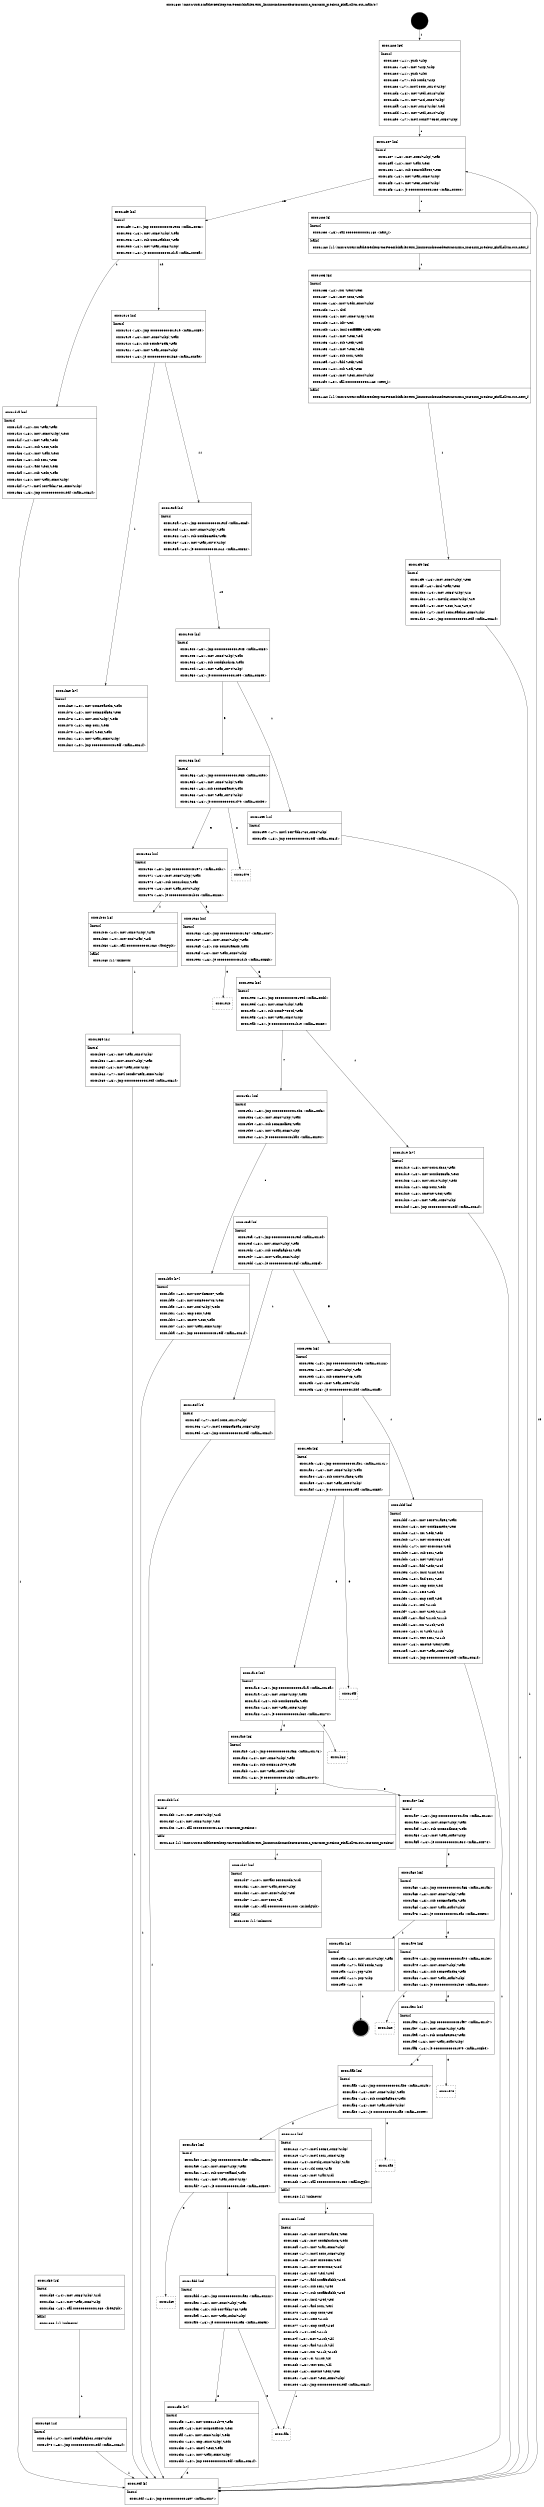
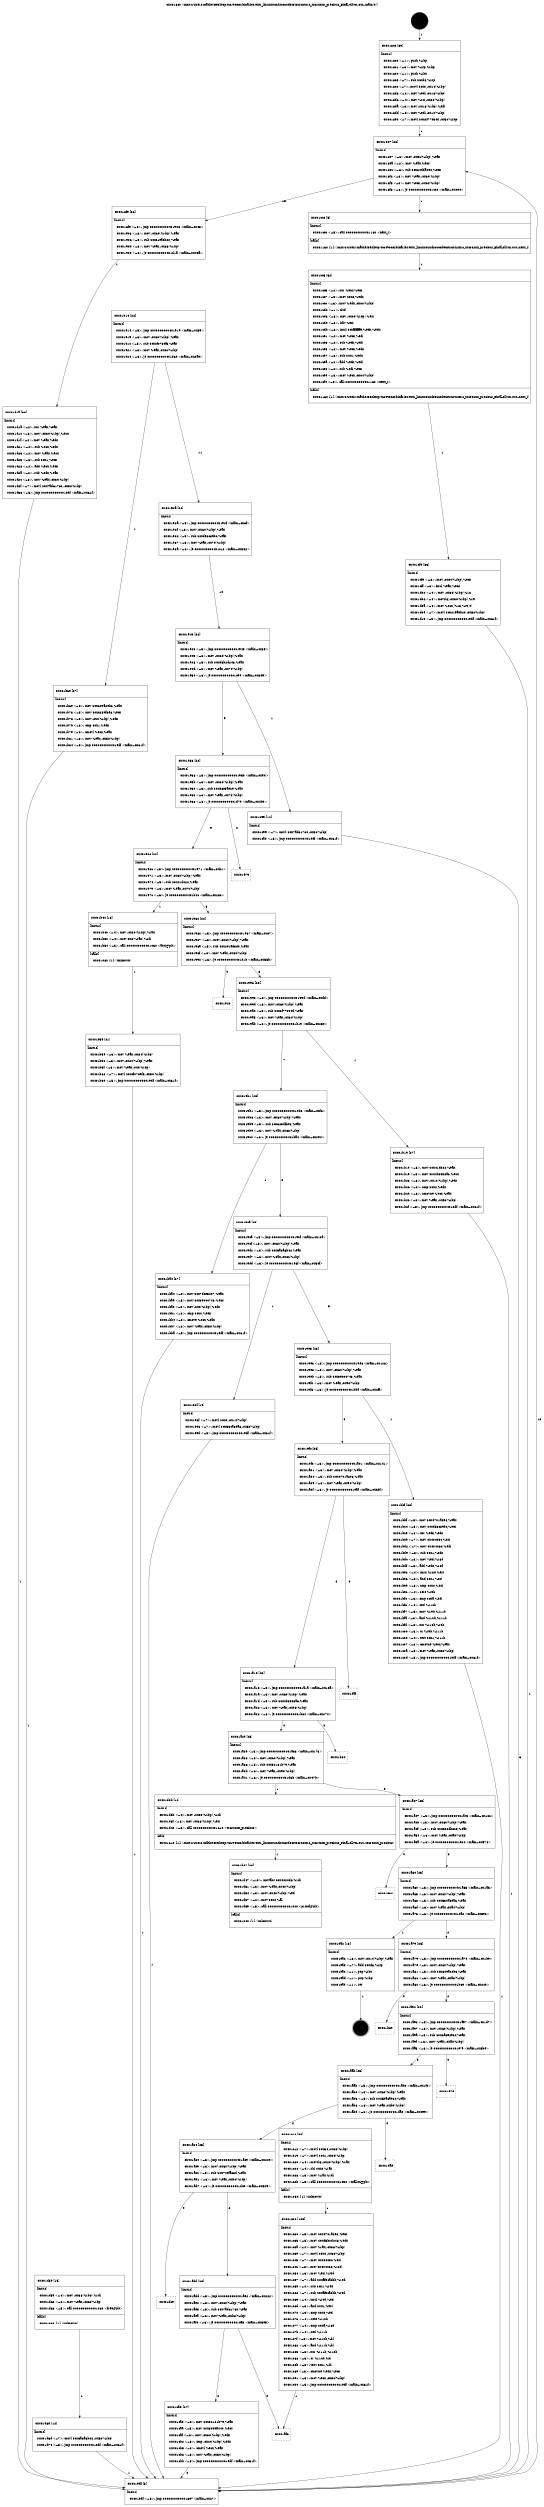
(159, 284) -> none
none -> (280, 1179)
none -> (26, 1653)
(520, 1758) -> (520, 1758)
none -> (385, 1894)
